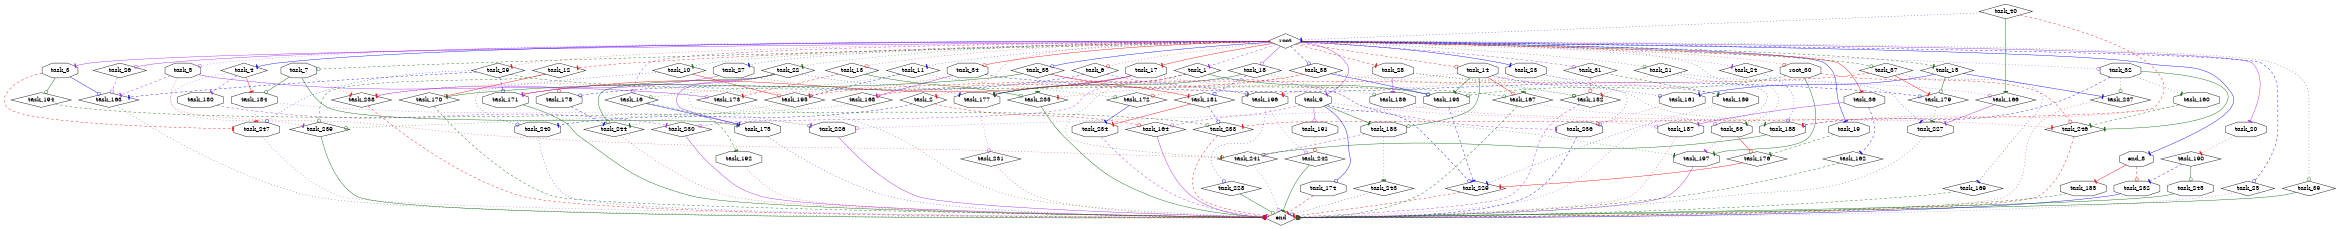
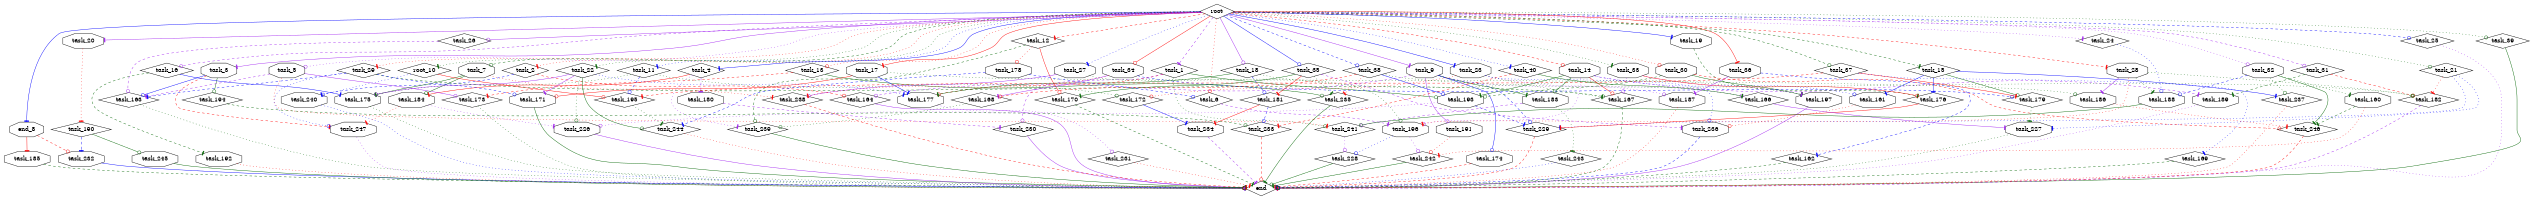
(1643, 26) -> (1371, 34)
(679, 70) -> (425, 70)
(1801, 70) -> (1676, 70)
(838, 83) -> (568, 83)
none -> (1933, 84)
(833, 89) -> (1110, 85)
(1626, 114) -> (1625, 84)
(1992, 117) -> (1910, 151)
(1268, 185) -> (1345, 143)
(983, 209) -> (580, 171)
